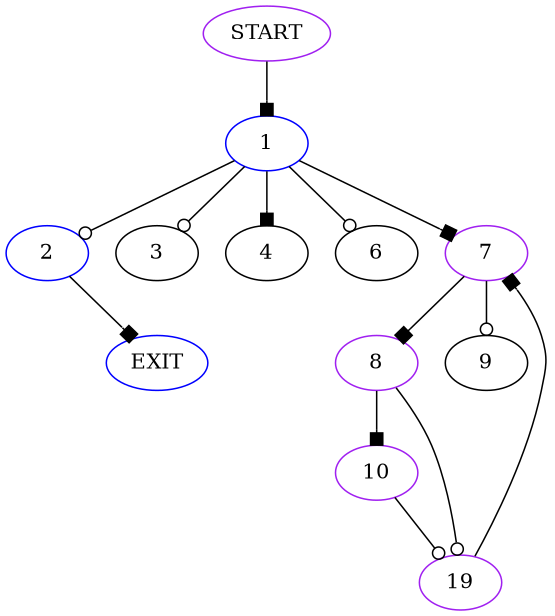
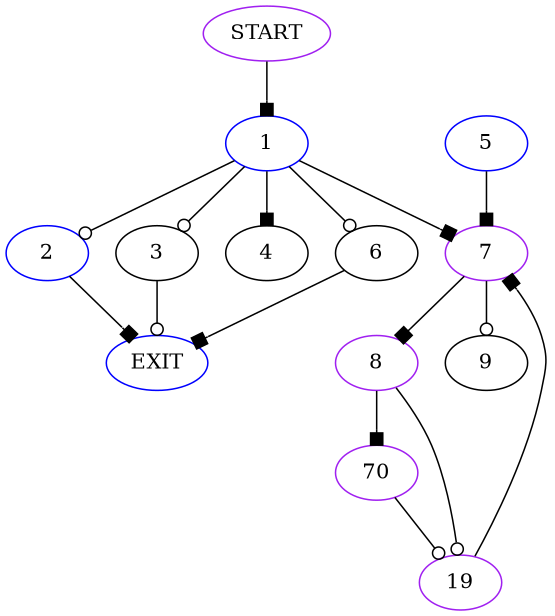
none -> (486, 143)
none -> (157, 302)
none -> (276, 304)
(377, 473) -> (377, 473)
